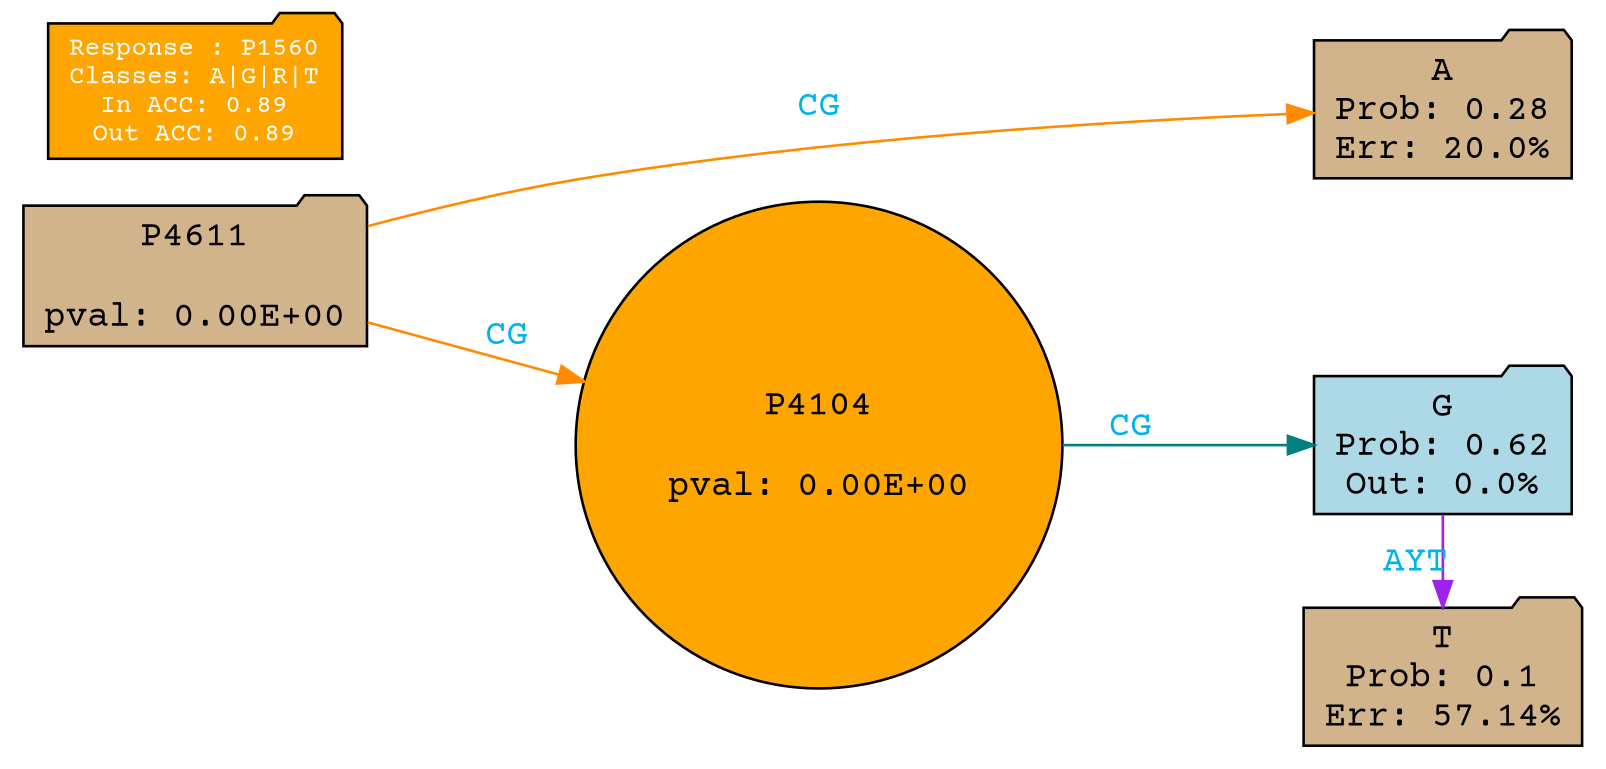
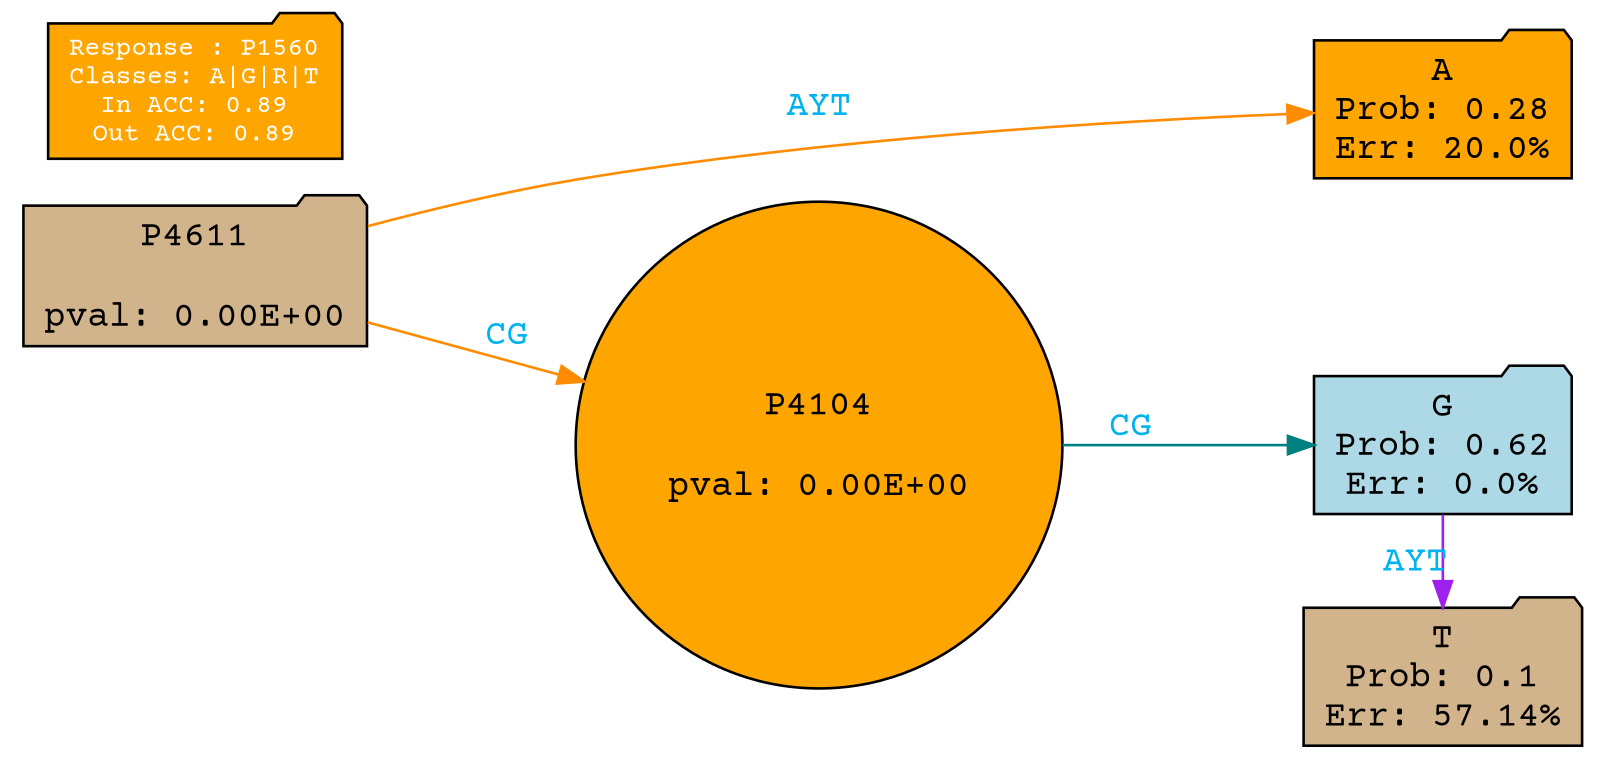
(819, 105) -> (819, 105)
(1443, 109) -> (1443, 109)
(1443, 445) -> (1443, 445)
